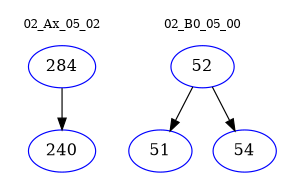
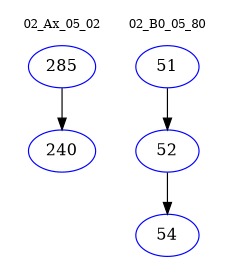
(203, 25) -> (167, 25)
(62, 67) -> (62, 67)
(184, 104) -> (167, 103)
